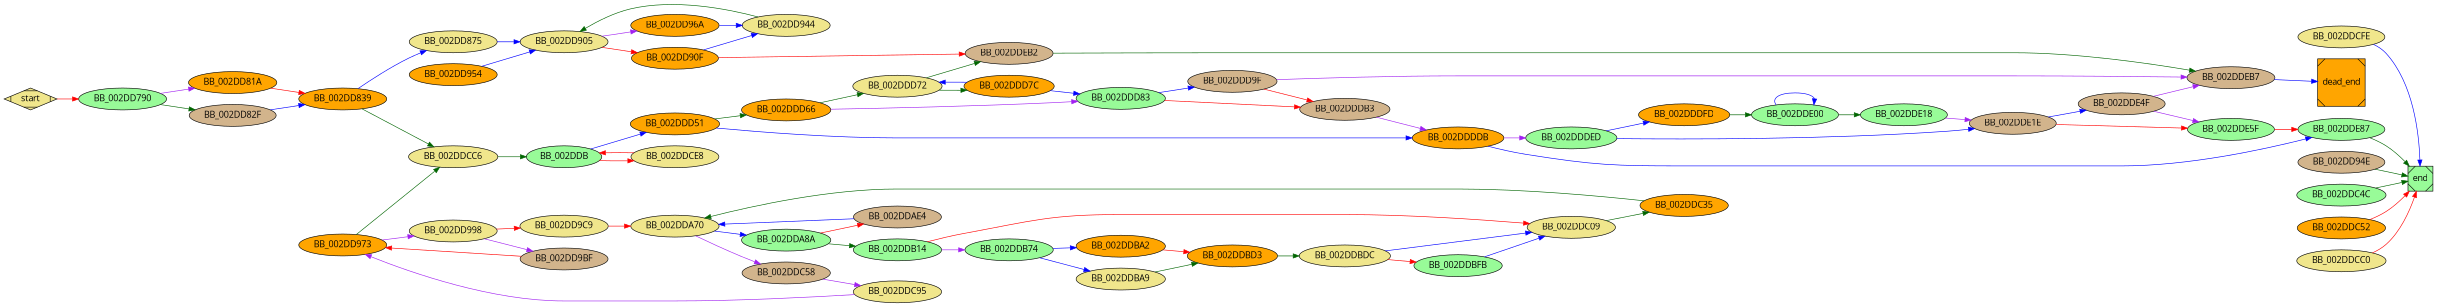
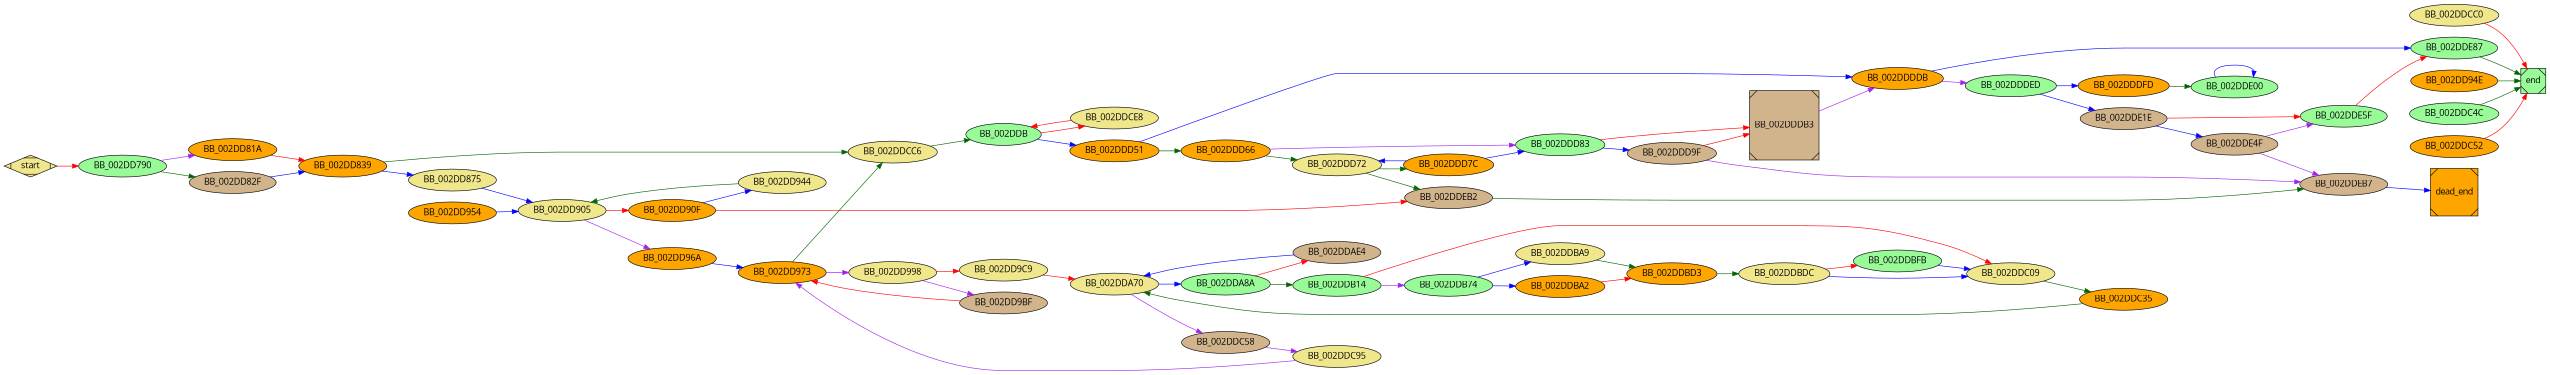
(728, 25) -> (724, 265)
(2341, 37) -> none
(1345, 109) -> (1784, 125)
(1904, 115) -> none
(2341, 162) -> (2454, 81)
